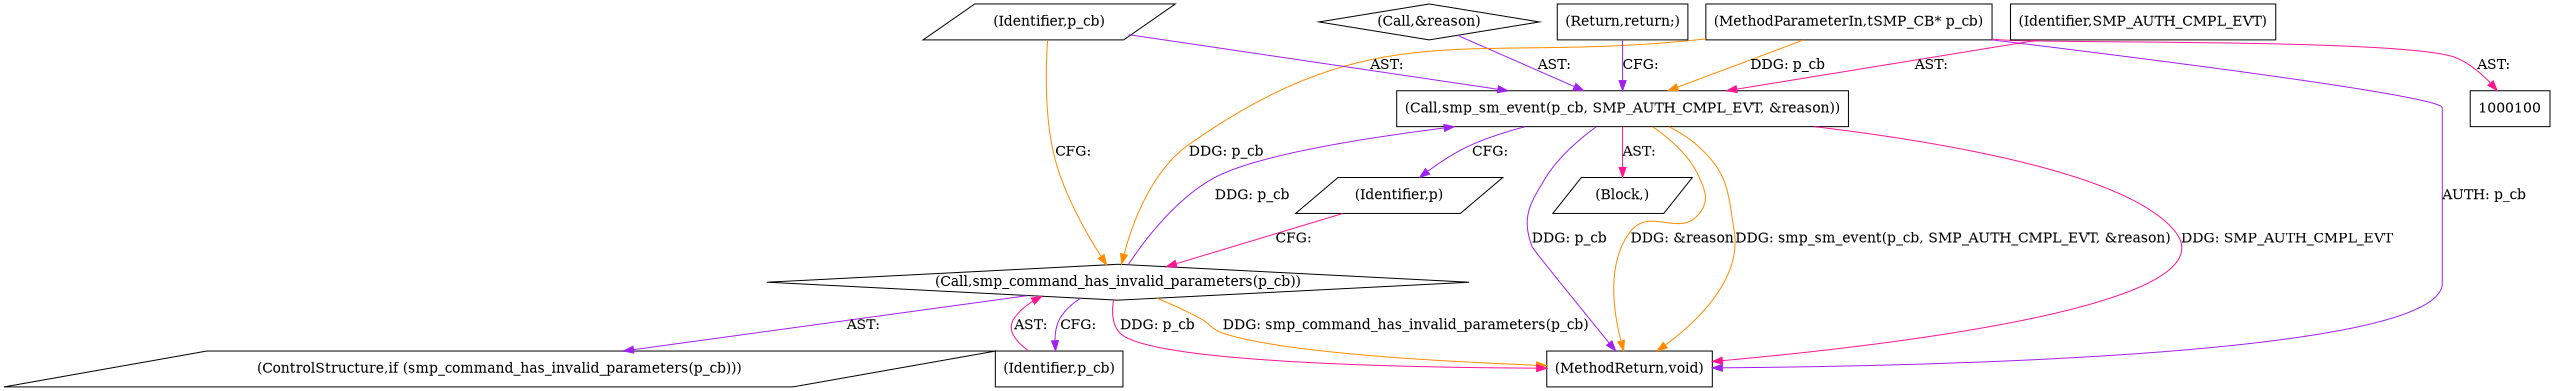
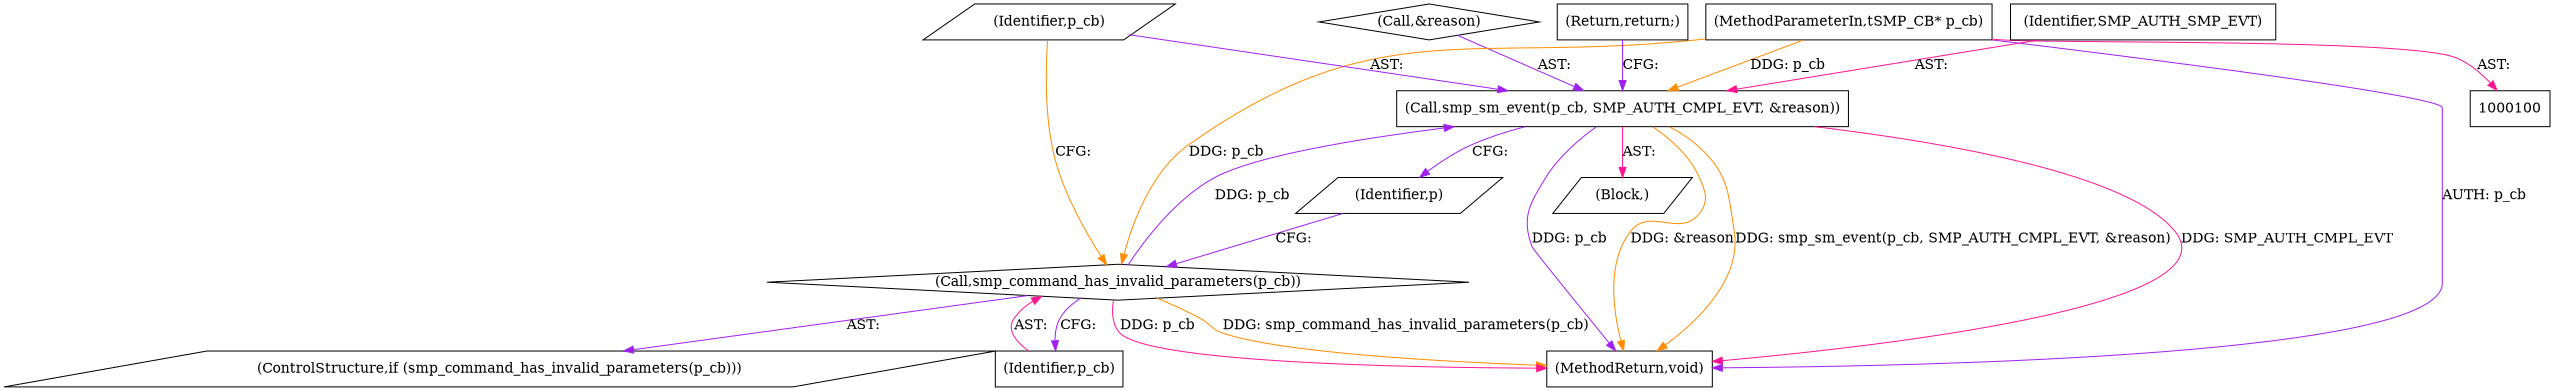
(2143, 22) -> (2143, 22)
(1259, 239) -> (1259, 239)
